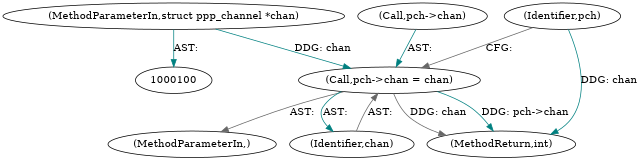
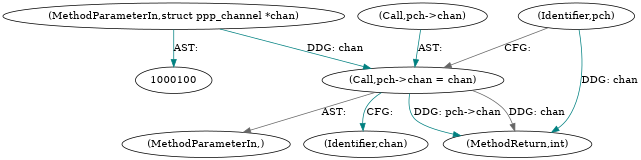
(337, 112) -> (382, 112)
(364, 114) -> none
